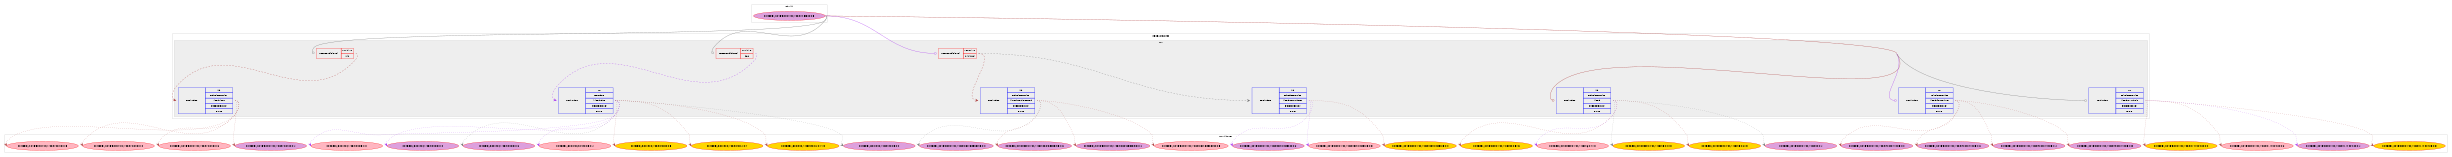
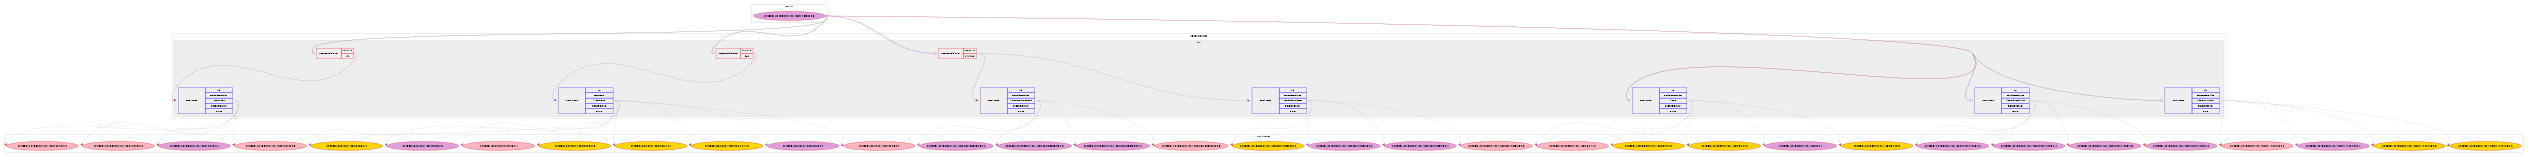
(423, 146) -> (347, 146)
none -> (1421, 146)
(1649, 146) -> (1649, 146)
